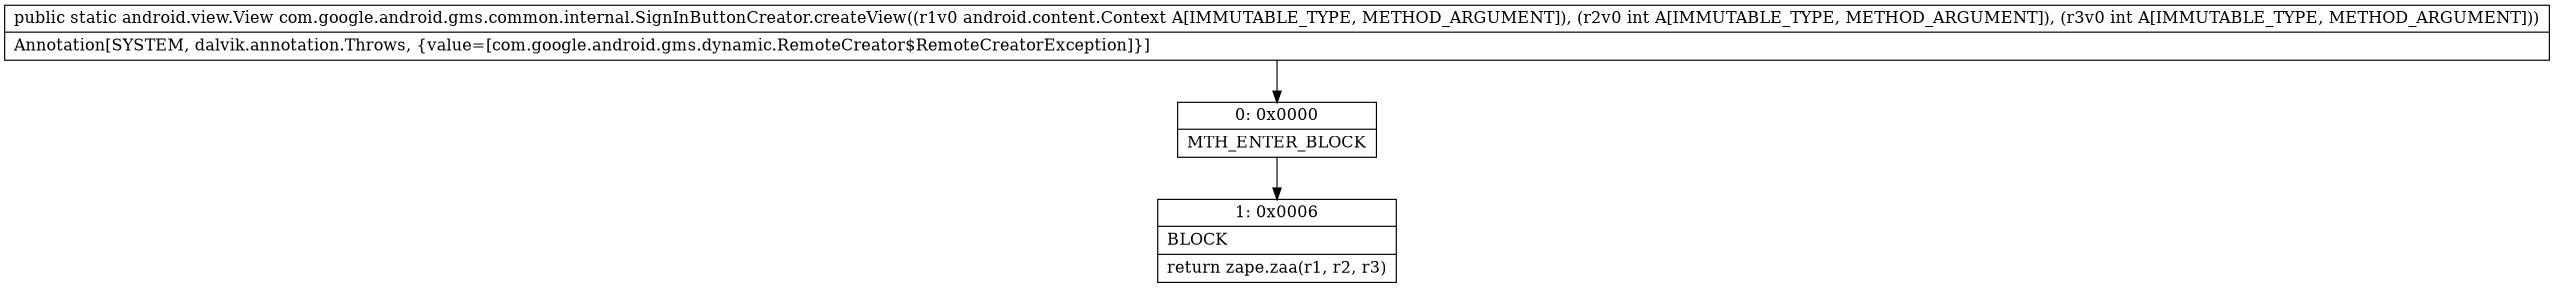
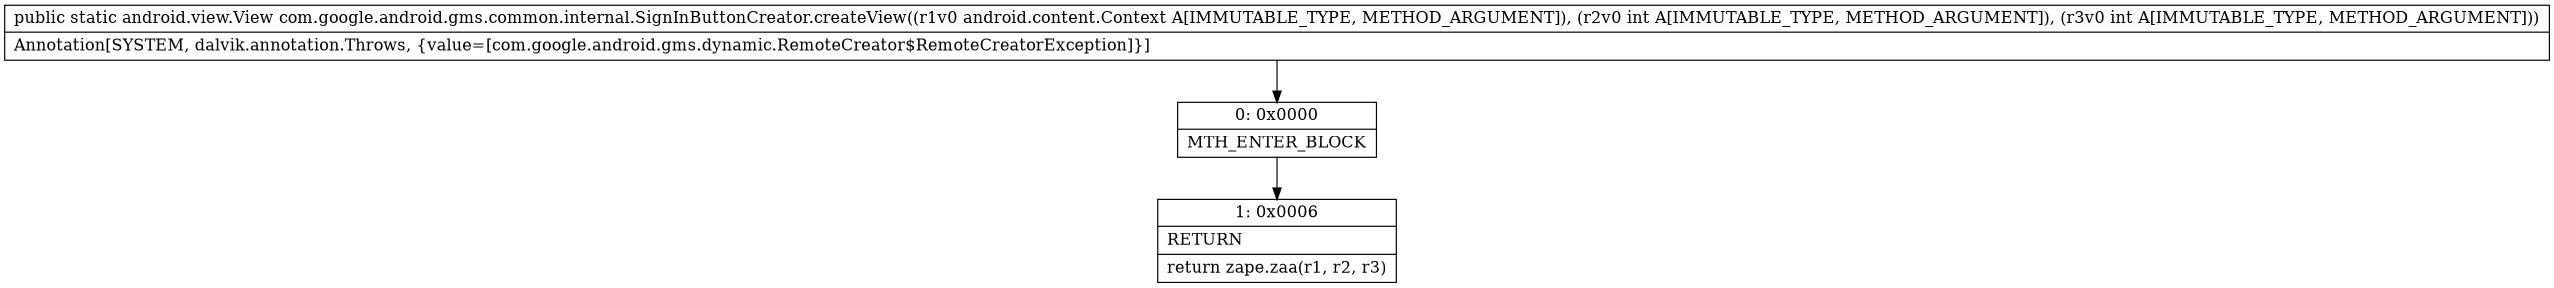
(1198, 240) -> (1205, 240)
